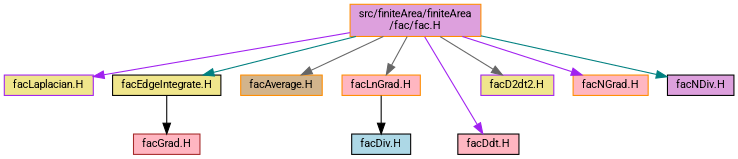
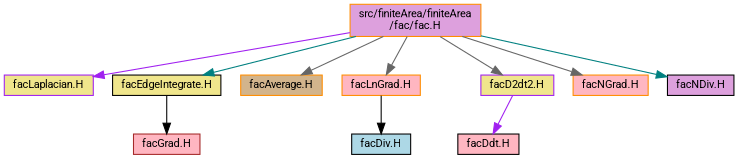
(517, 54) -> (517, 54)
(451, 81) -> (505, 110)
